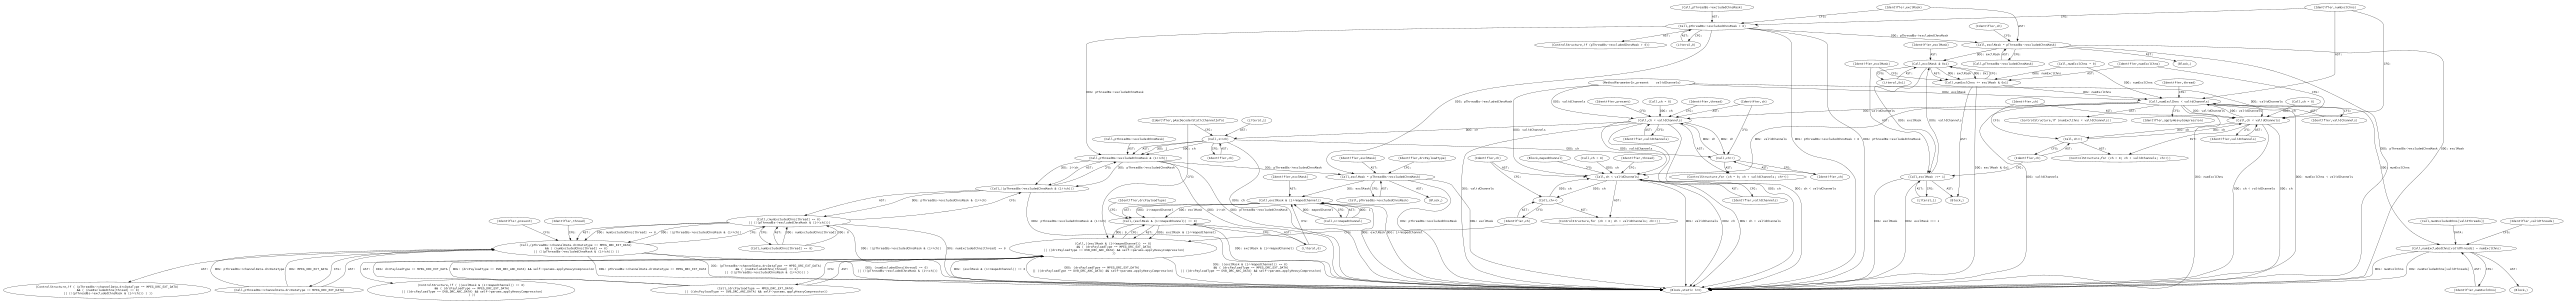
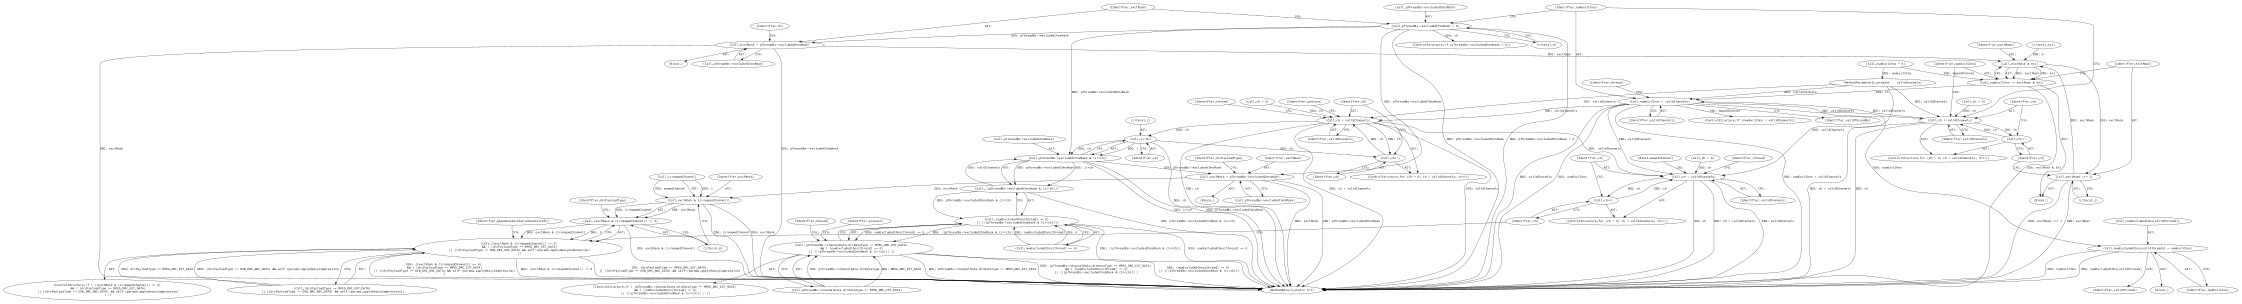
(1668, 36) -> (1452, 36)
(1889, 70) -> none
(1910, 73) -> (2038, 54)
(2047, 73) -> (1959, 73)
(2122, 86) -> (1883, 72)
(1954, 92) -> (1801, 92)
(2097, 92) -> (1882, 92)
(2133, 111) -> (1725, 111)
(1945, 120) -> (2083, 120)
(2173, 120) -> (1848, 120)
(1202, 129) -> (1101, 145)
(1109, 168) -> (984, 168)
(1330, 206) -> none
(2460, 233) -> (2152, 233)
(2495, 234) -> (2144, 273)
(1686, 290) -> (1292, 290)
